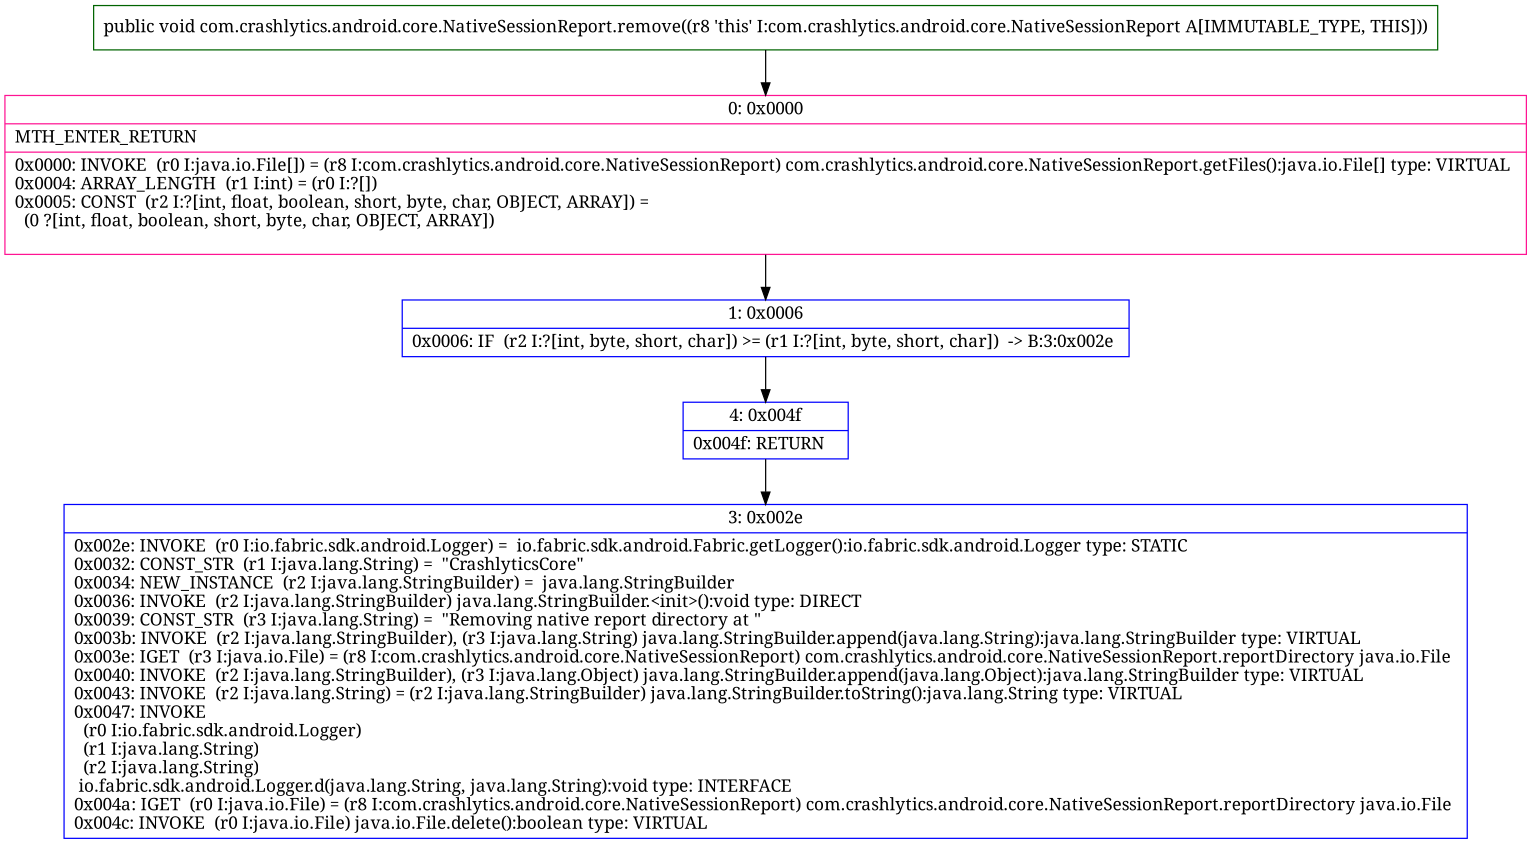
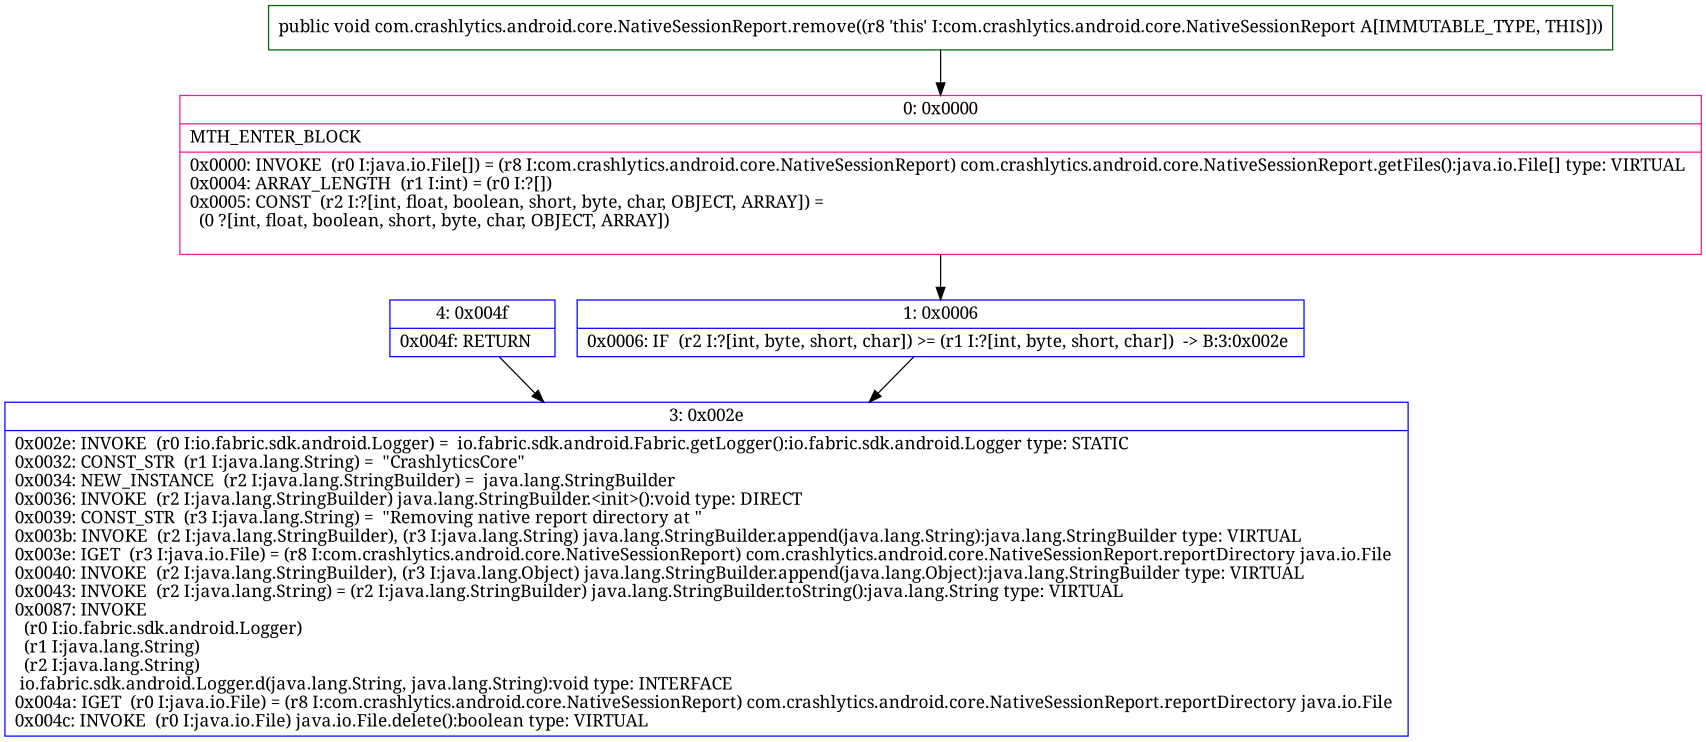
(106, 137) -> (275, 137)
(766, 373) -> (896, 375)
(145, 713) -> (86, 610)
